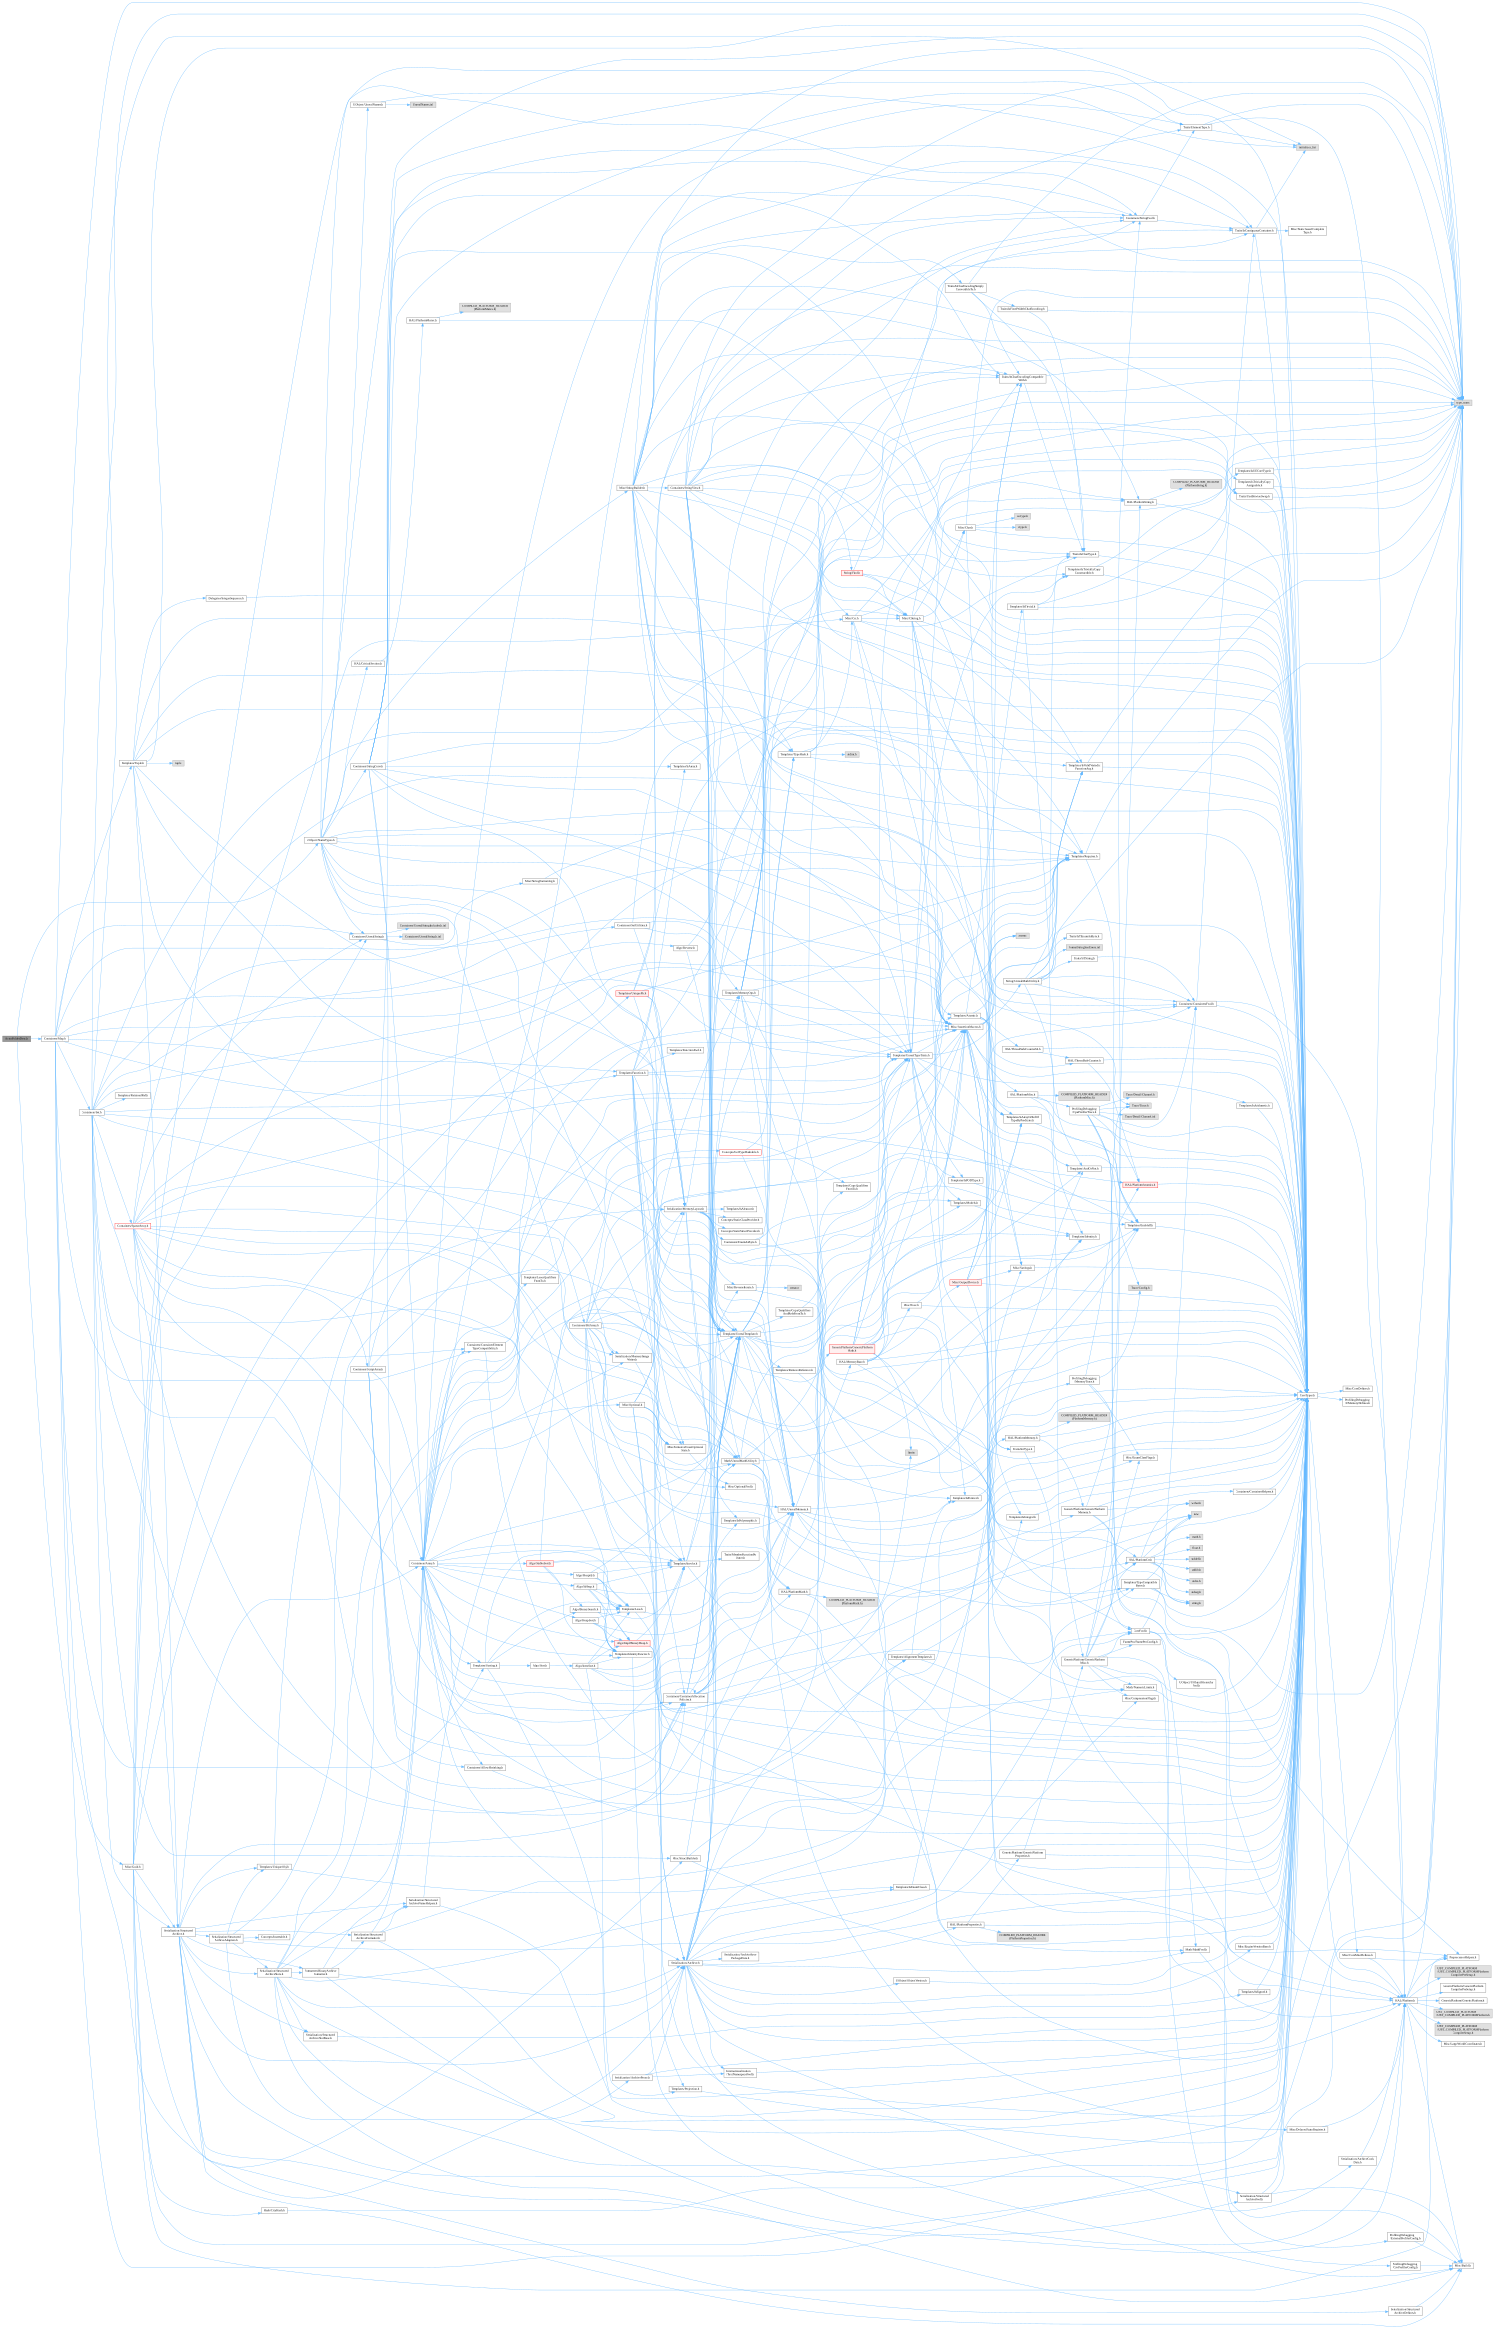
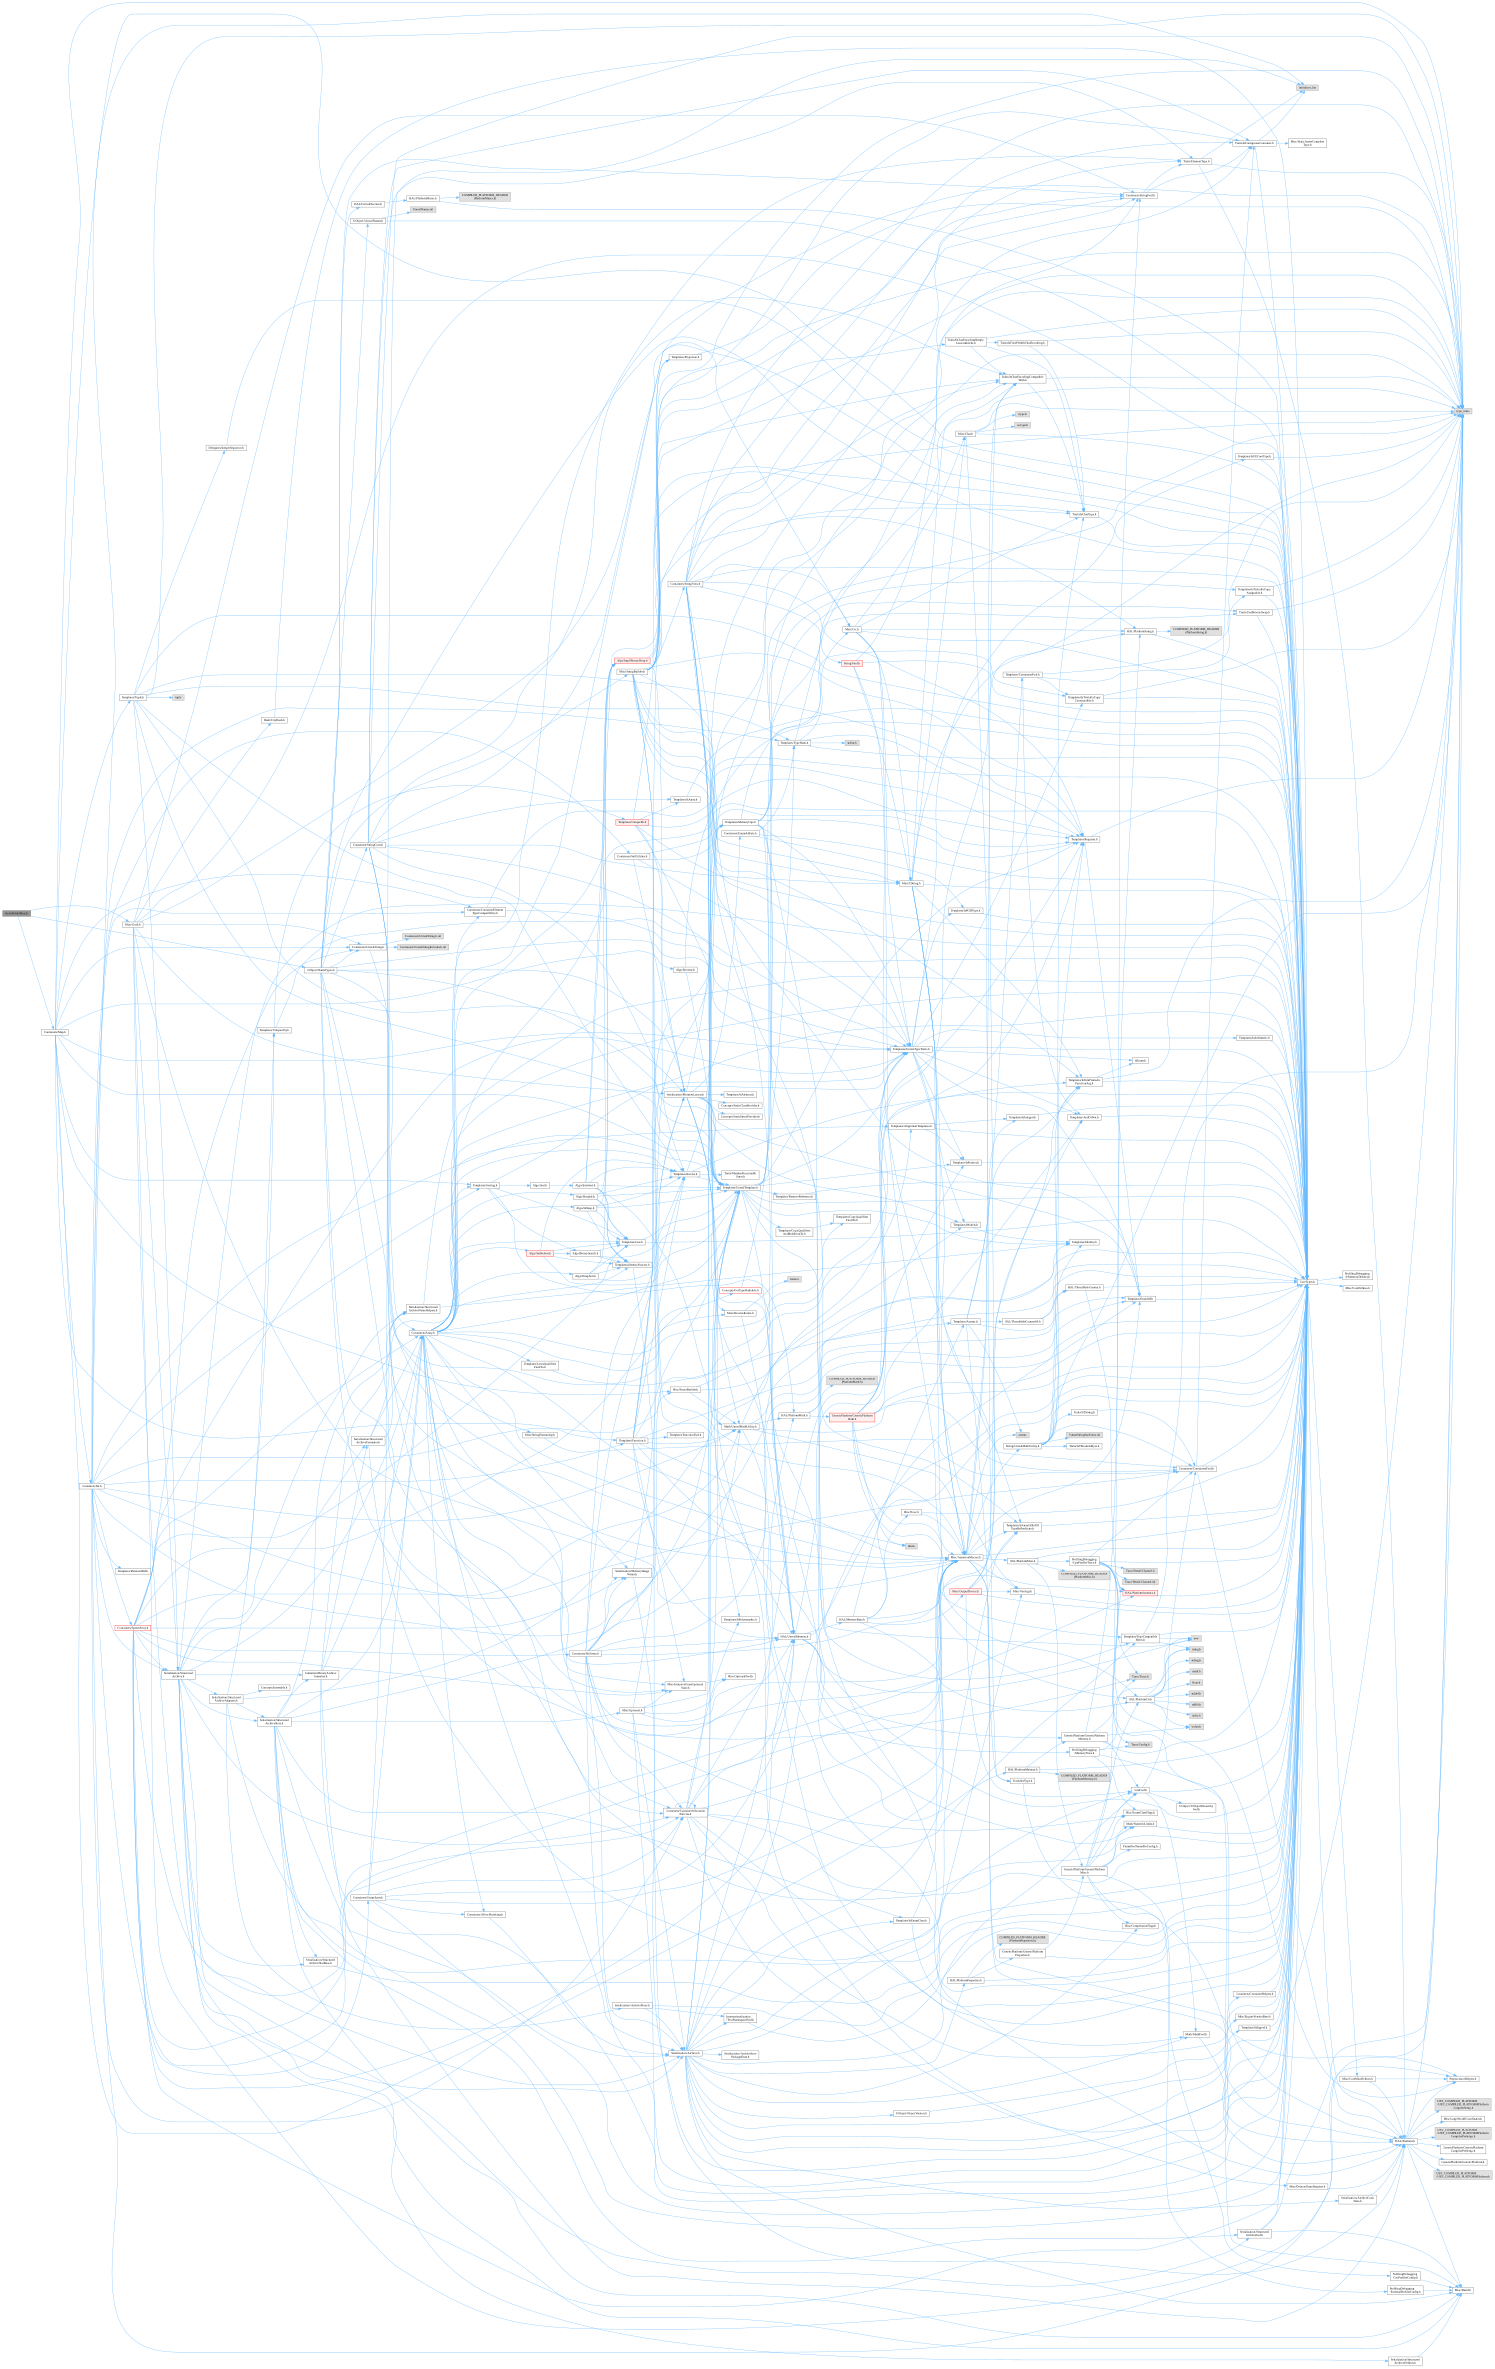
(1023, 607) -> (1023, 675)
none -> (1140, 1061)
none -> (340, 1493)
